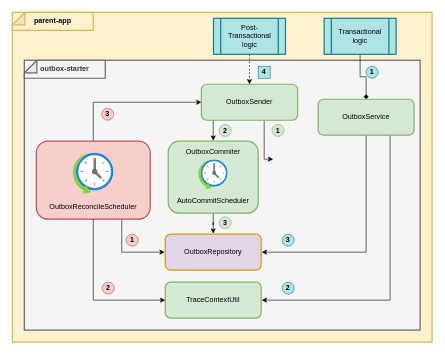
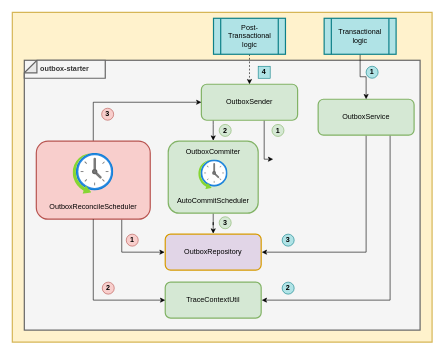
(53, 21) -> none
(366, 93) -> (366, 93)
